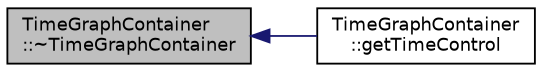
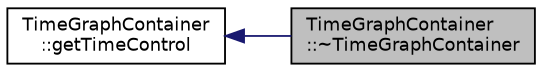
(293, 36) -> (268, 36)
